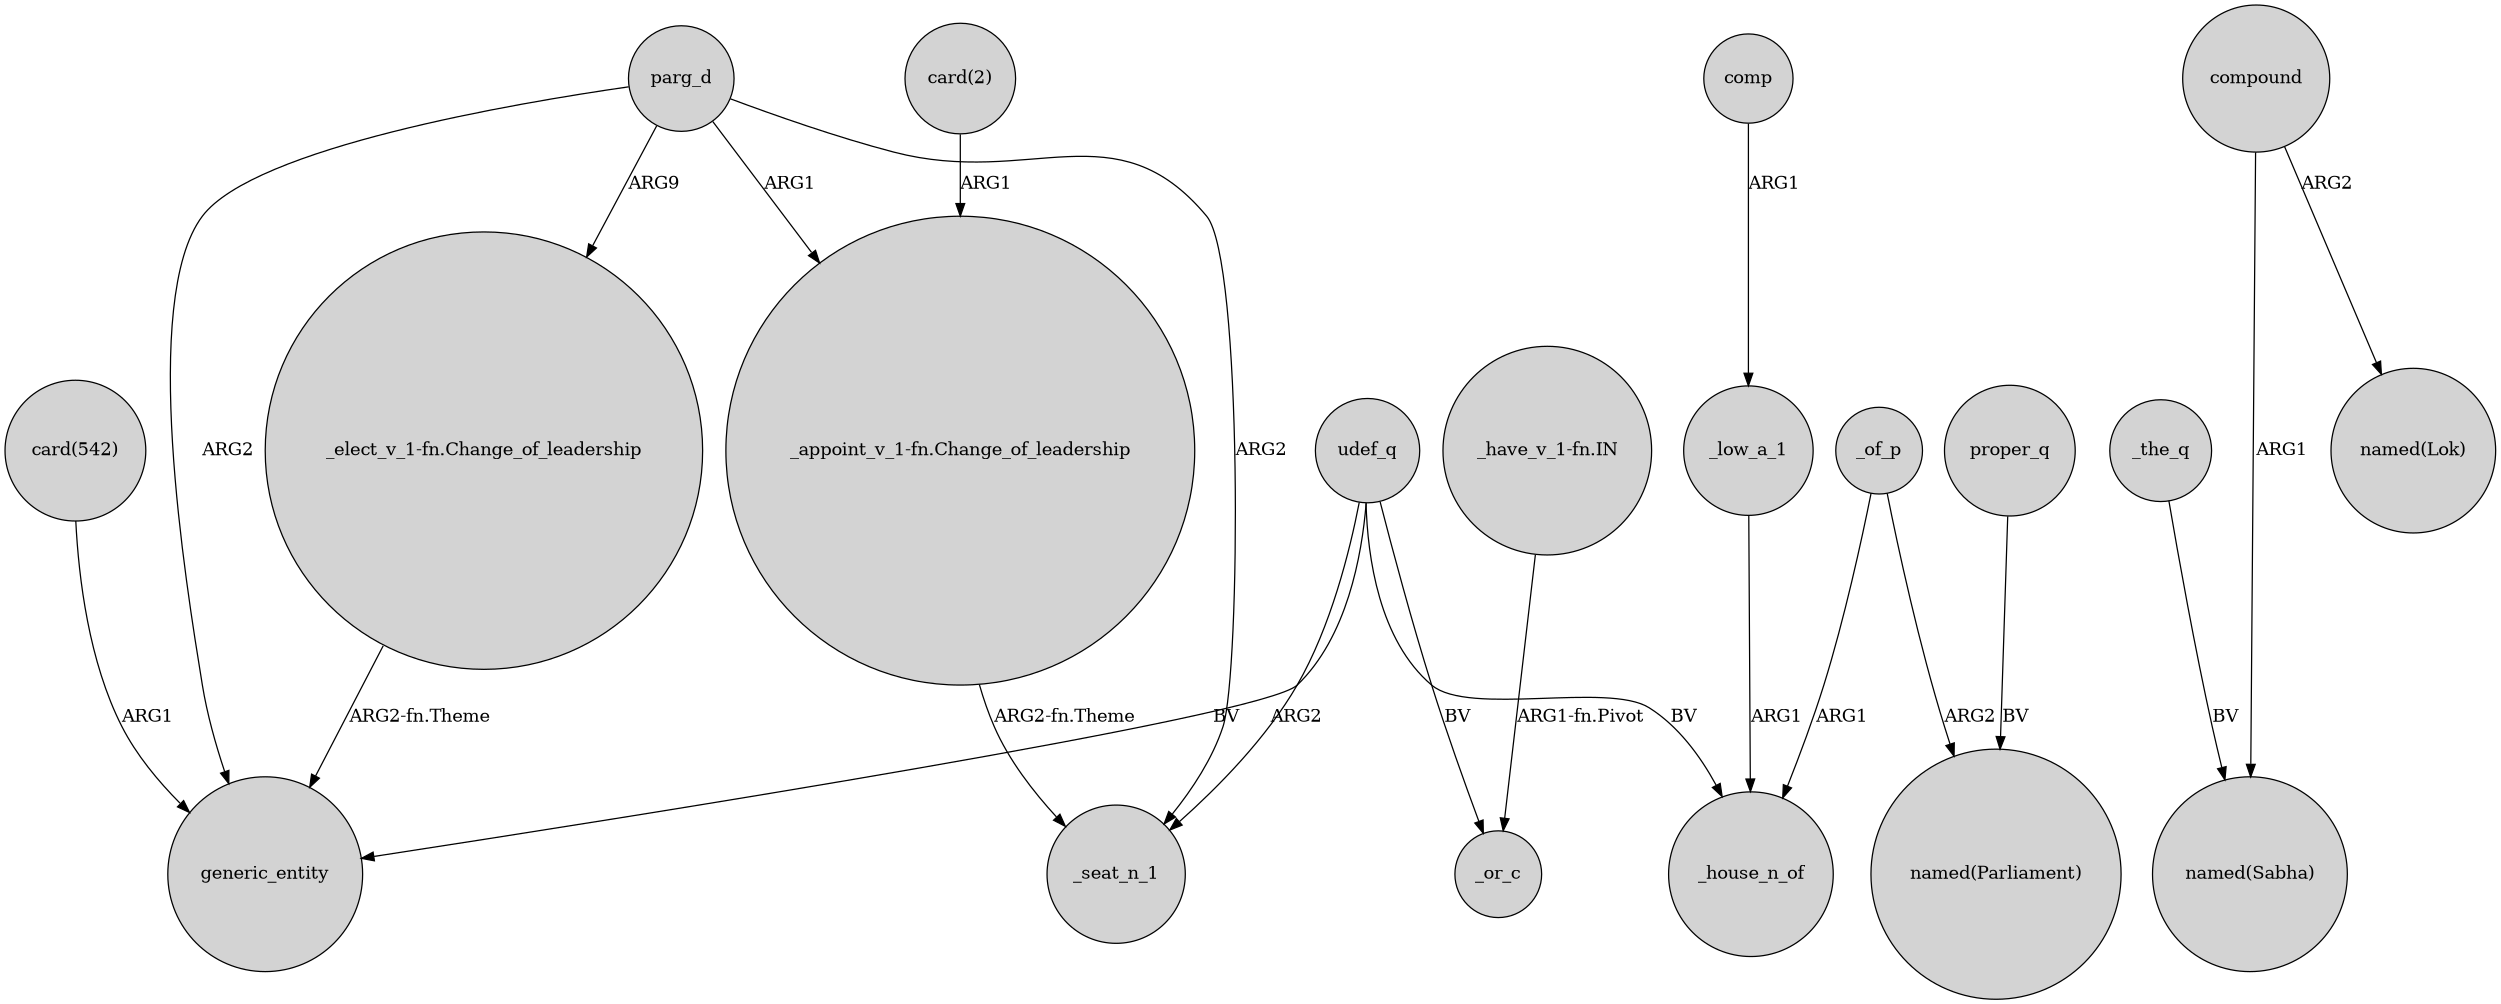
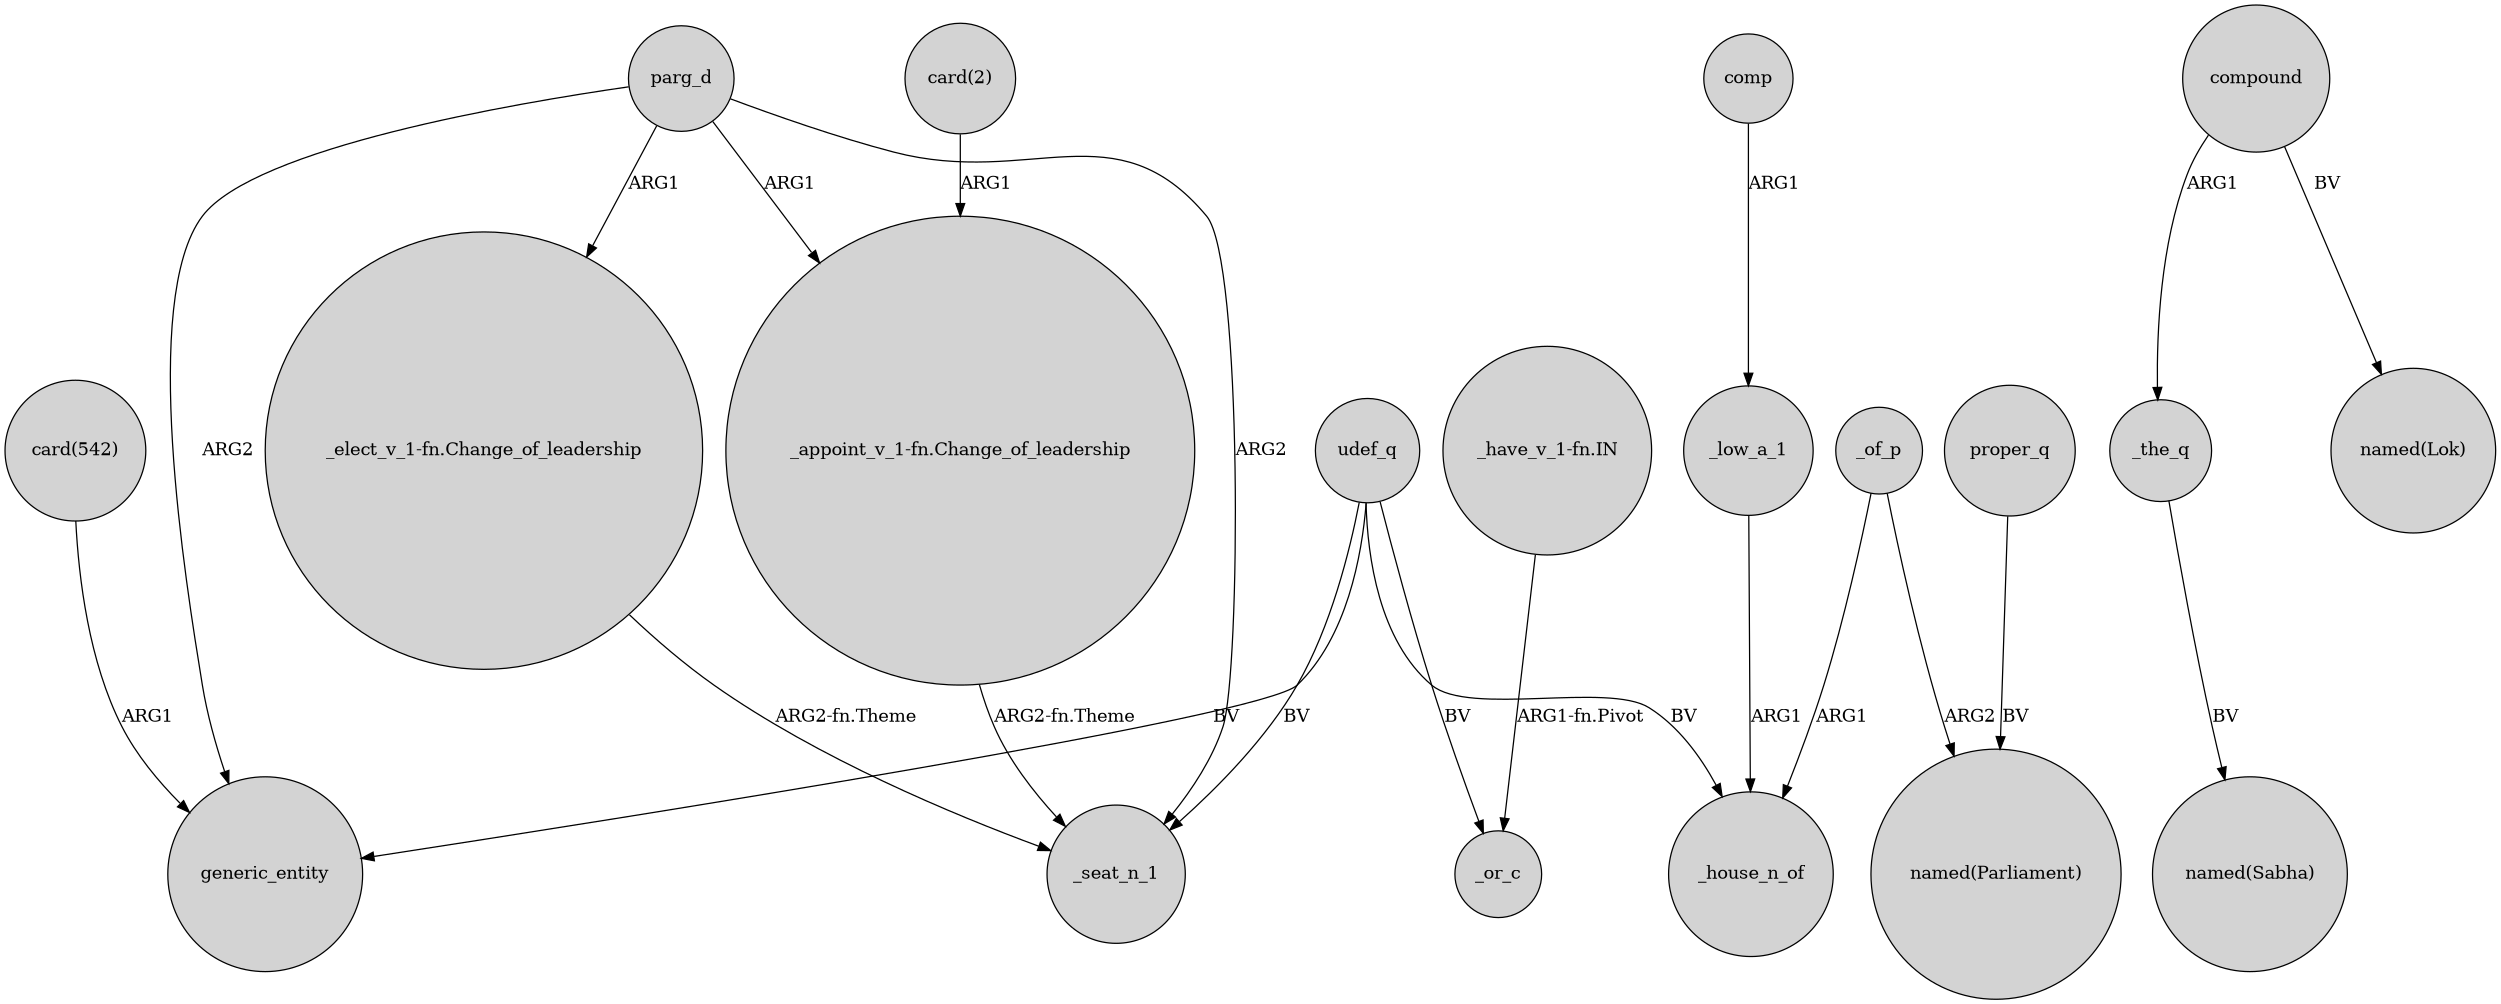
(654, 184) -> (654, 184)
(2327, 184) -> (2327, 184)
(2253, 458) -> (2166, 257)
(349, 711) -> (822, 751)
(1297, 717) -> (1297, 717)
